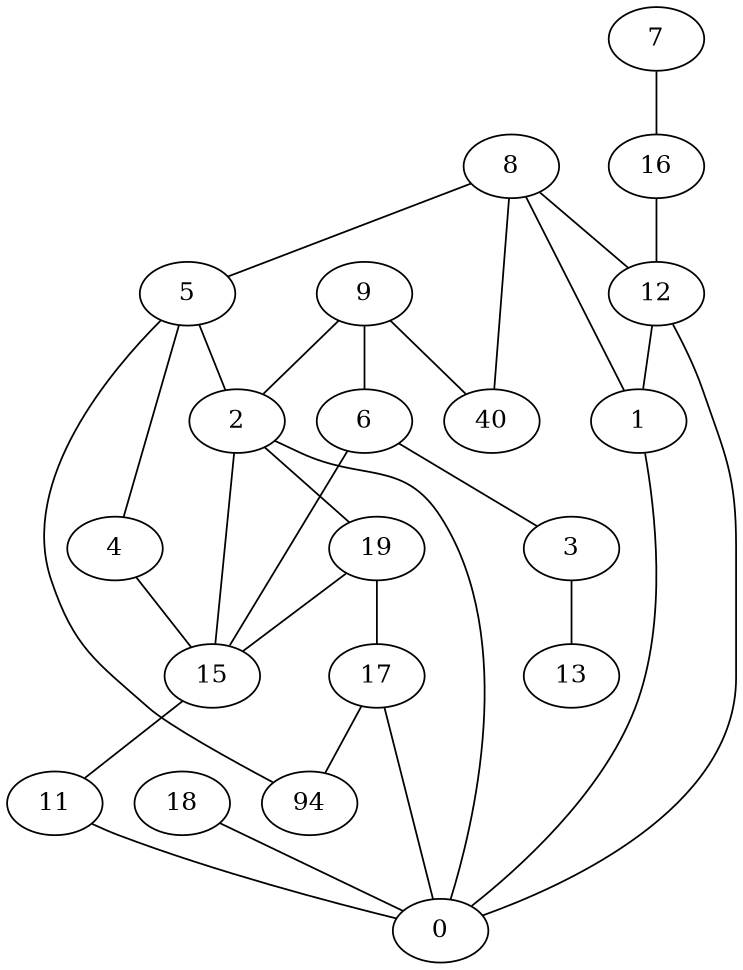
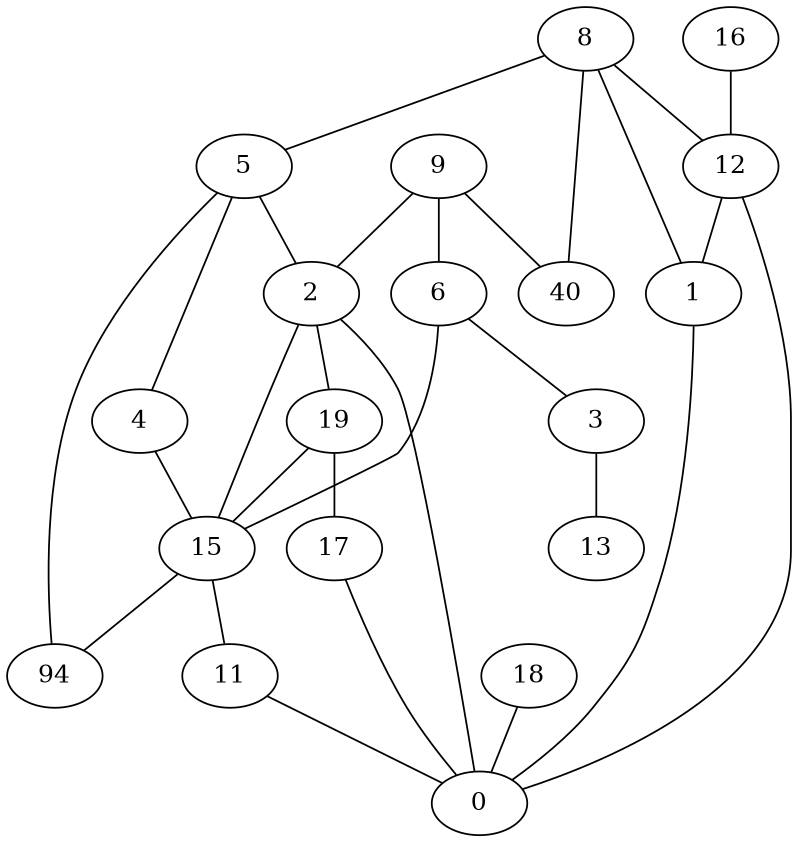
(656, 39) -> none
(343, 740) -> (131, 612)
